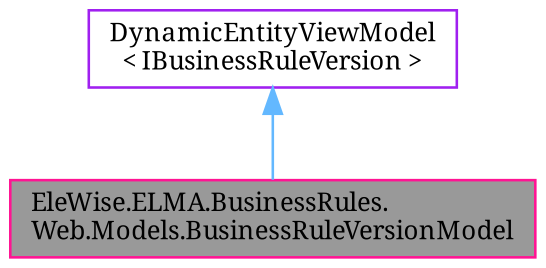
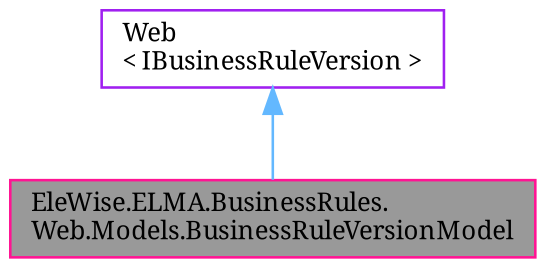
(273, 49) -> (273, 49)
